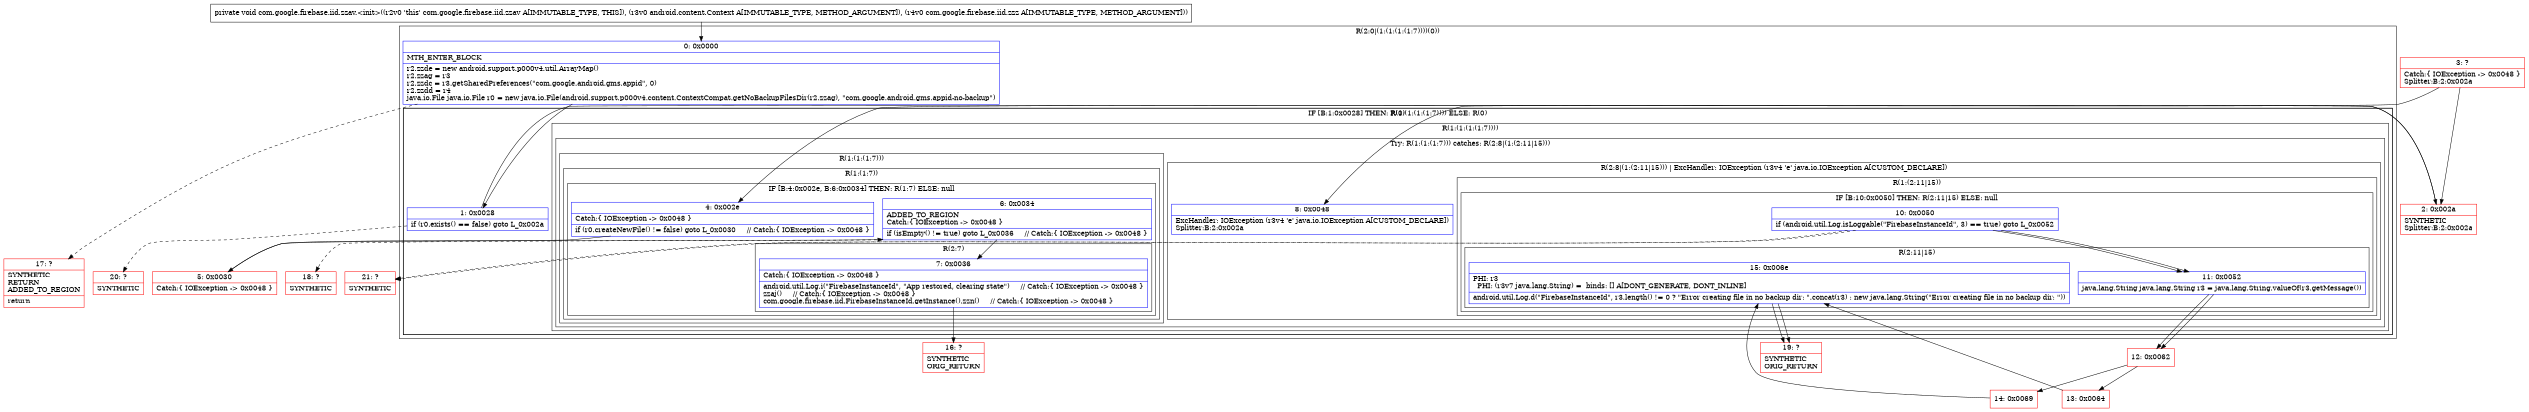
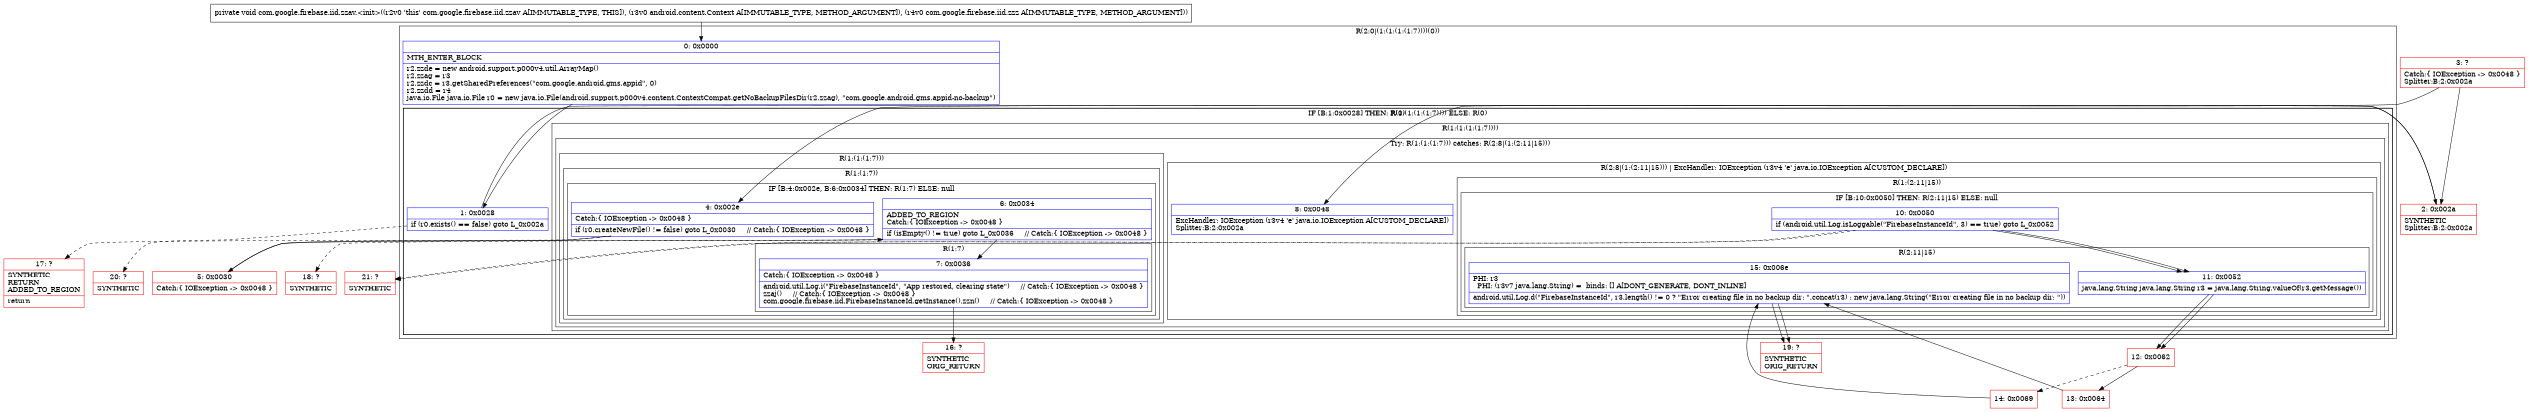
(237, 161) -> (284, 241)
(954, 249) -> (954, 249)
(2085, 378) -> (2085, 378)
